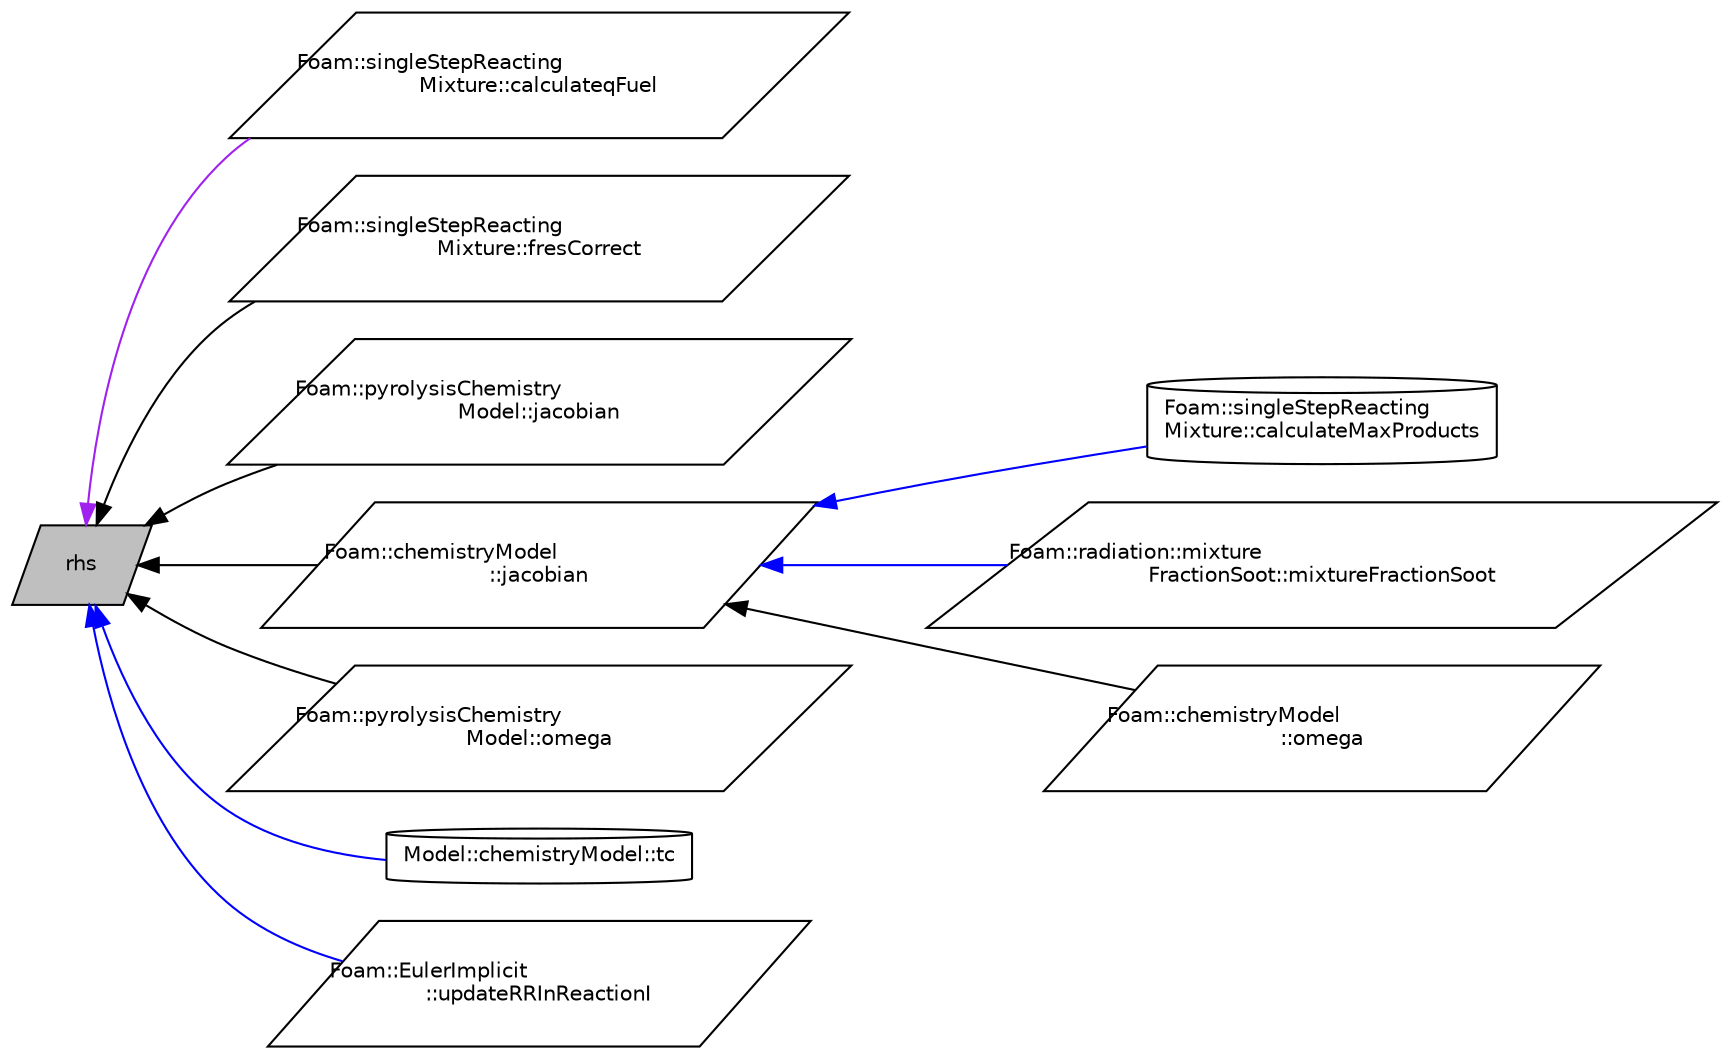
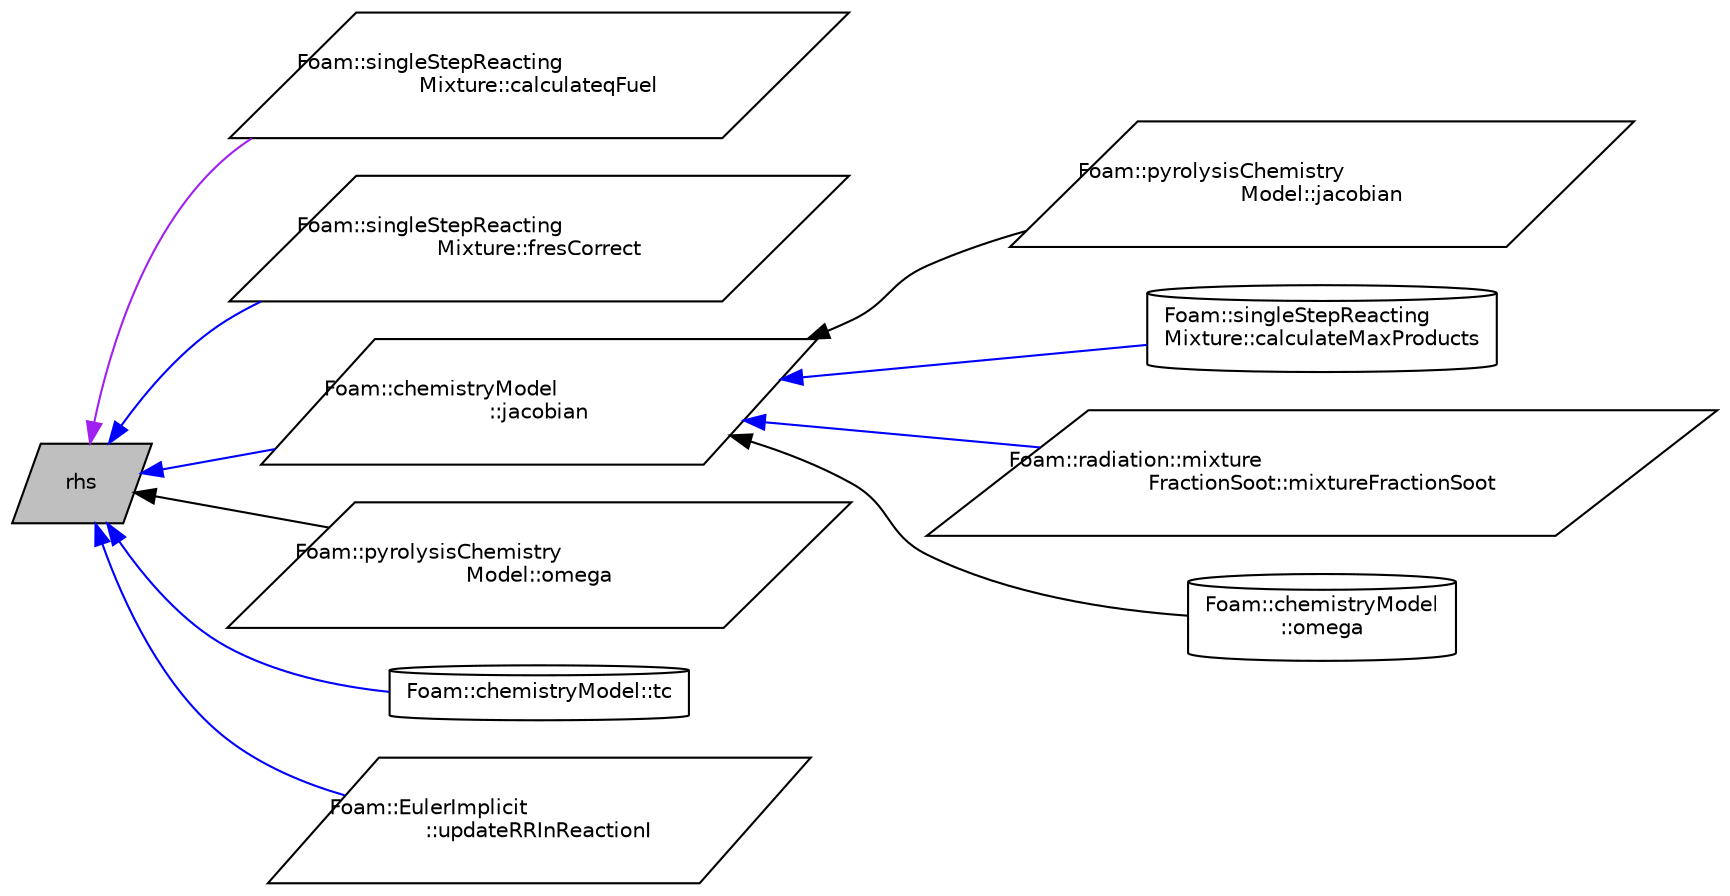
(163, 390) -> (183, 354)
(219, 487) -> (920, 269)
(238, 565) -> (219, 459)
(1322, 728) -> (1322, 617)
(539, 856) -> (539, 693)
